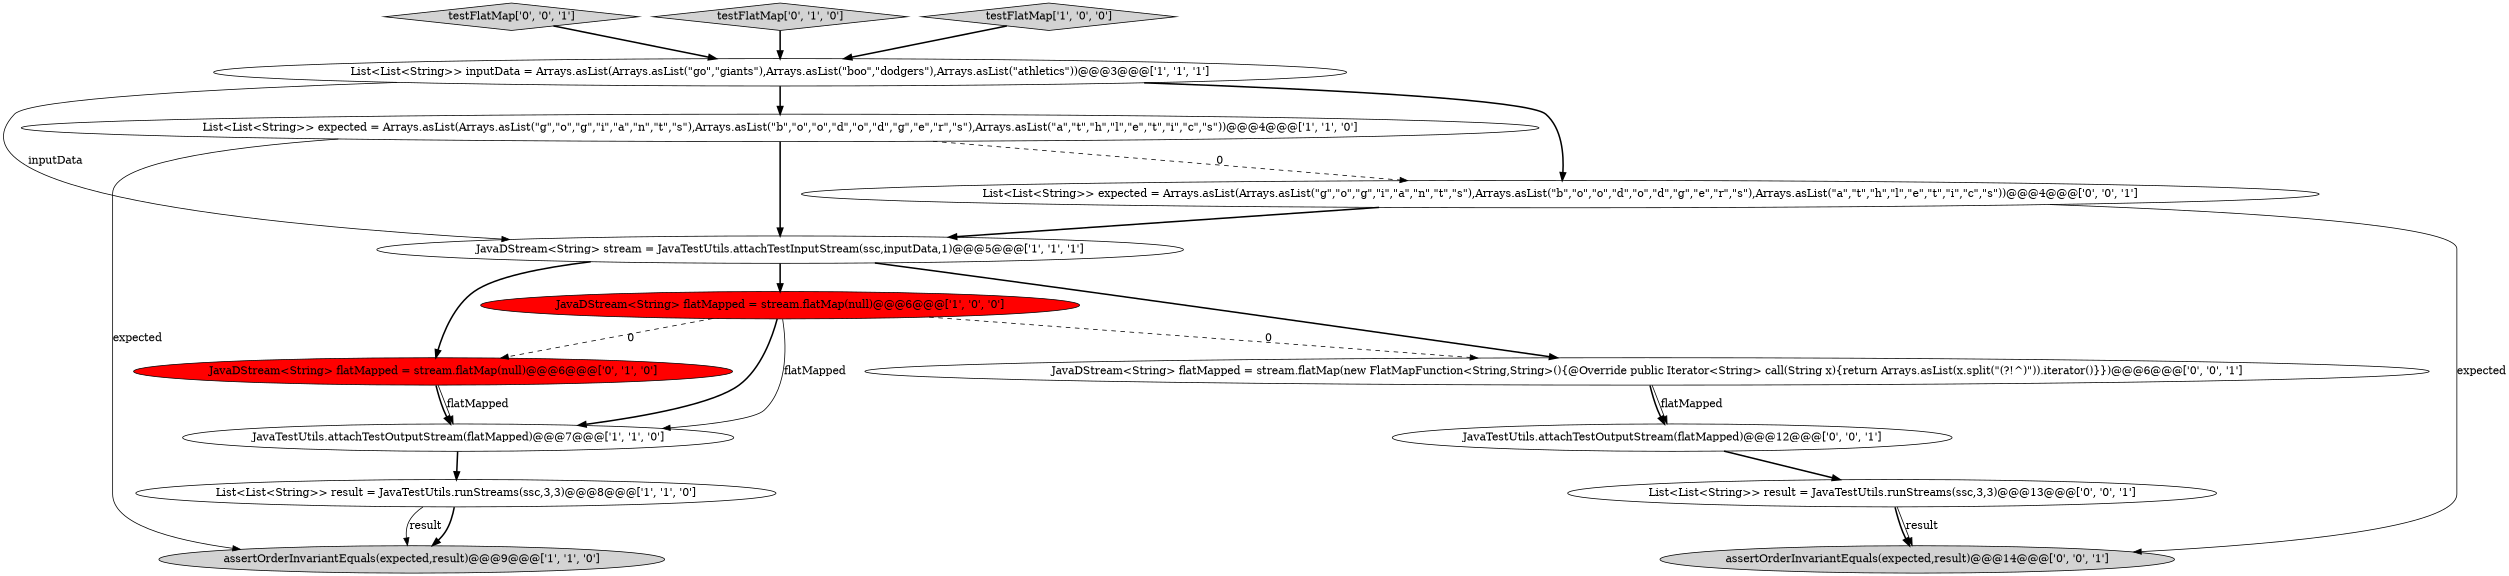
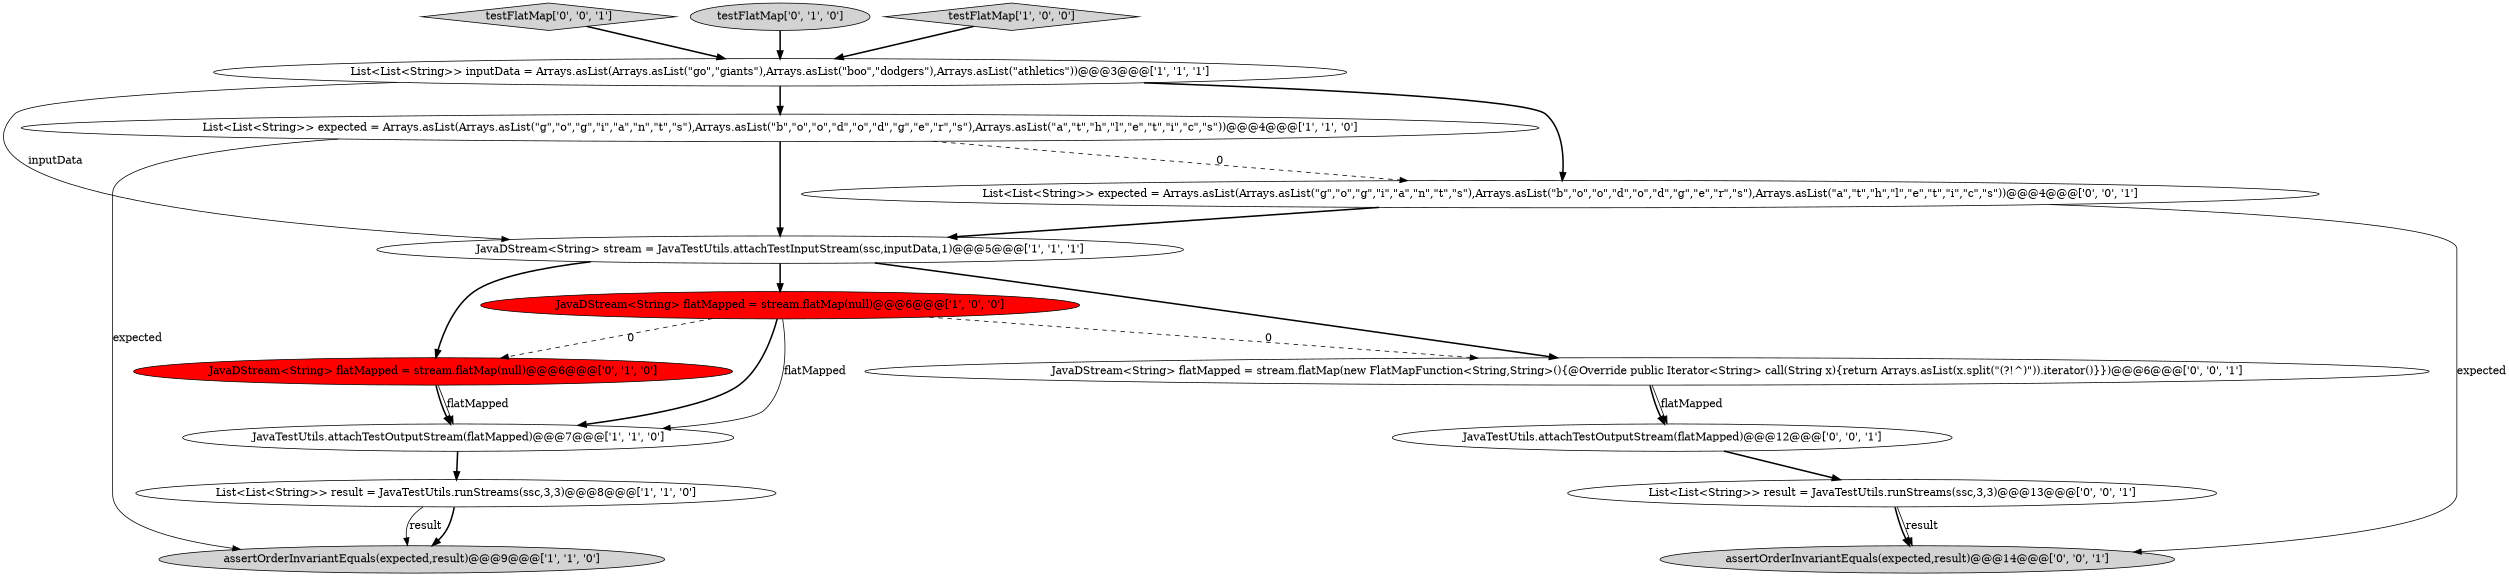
(780, 17) -> (780, 17)
